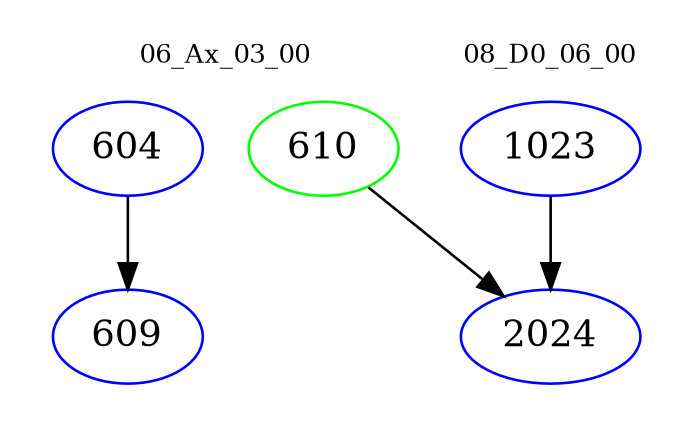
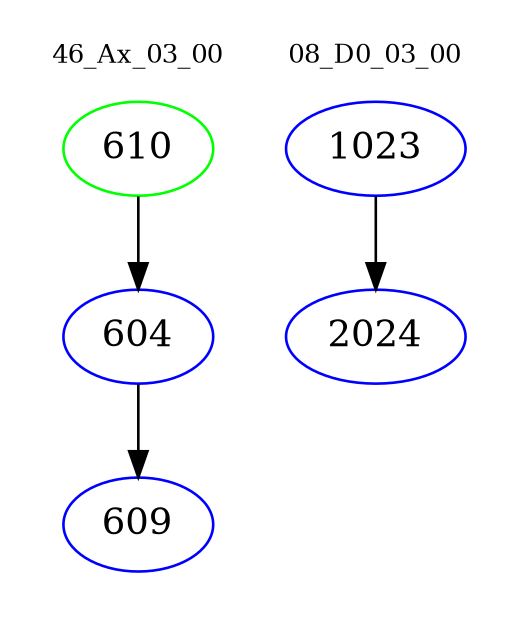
(226, 56) -> (138, 56)
(551, 56) -> (376, 56)
(403, 215) -> (138, 230)
